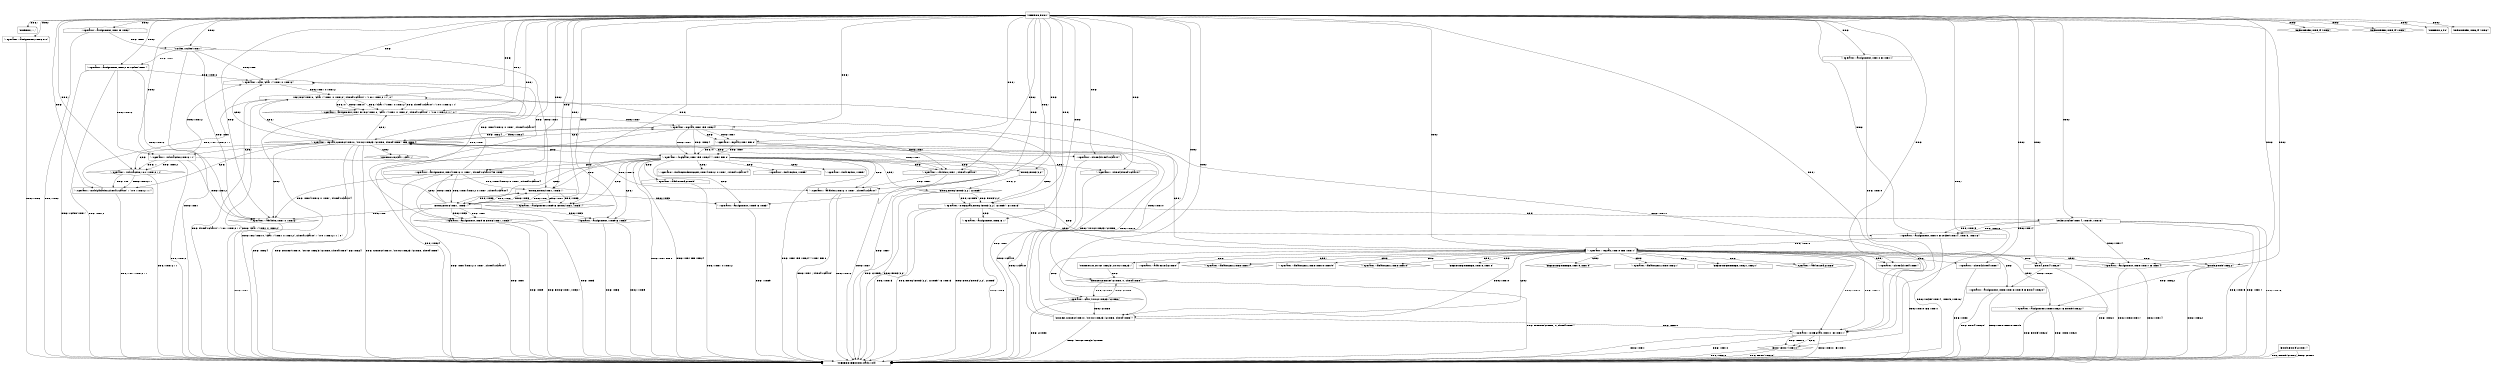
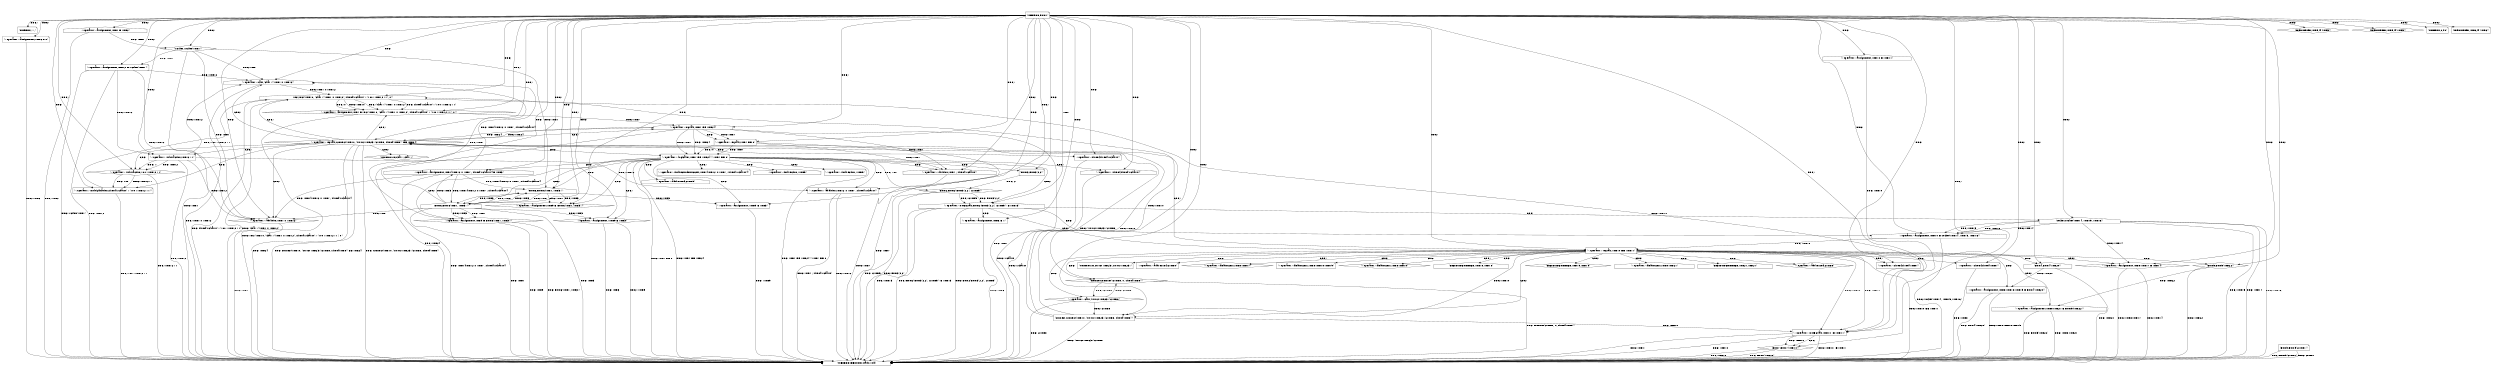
(1066, 112) -> (1066, 112)
(891, 172) -> (891, 172)
(900, 181) -> none
(1111, 273) -> (1295, 253)
(707, 320) -> (195, 345)
